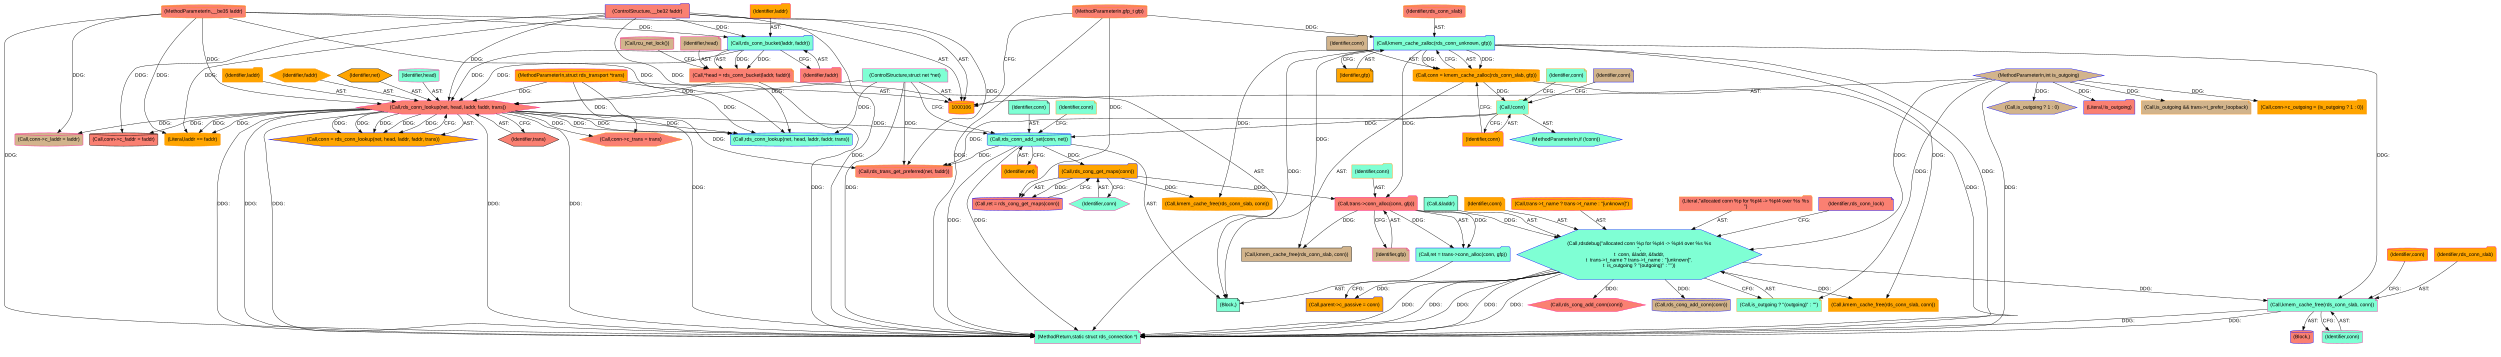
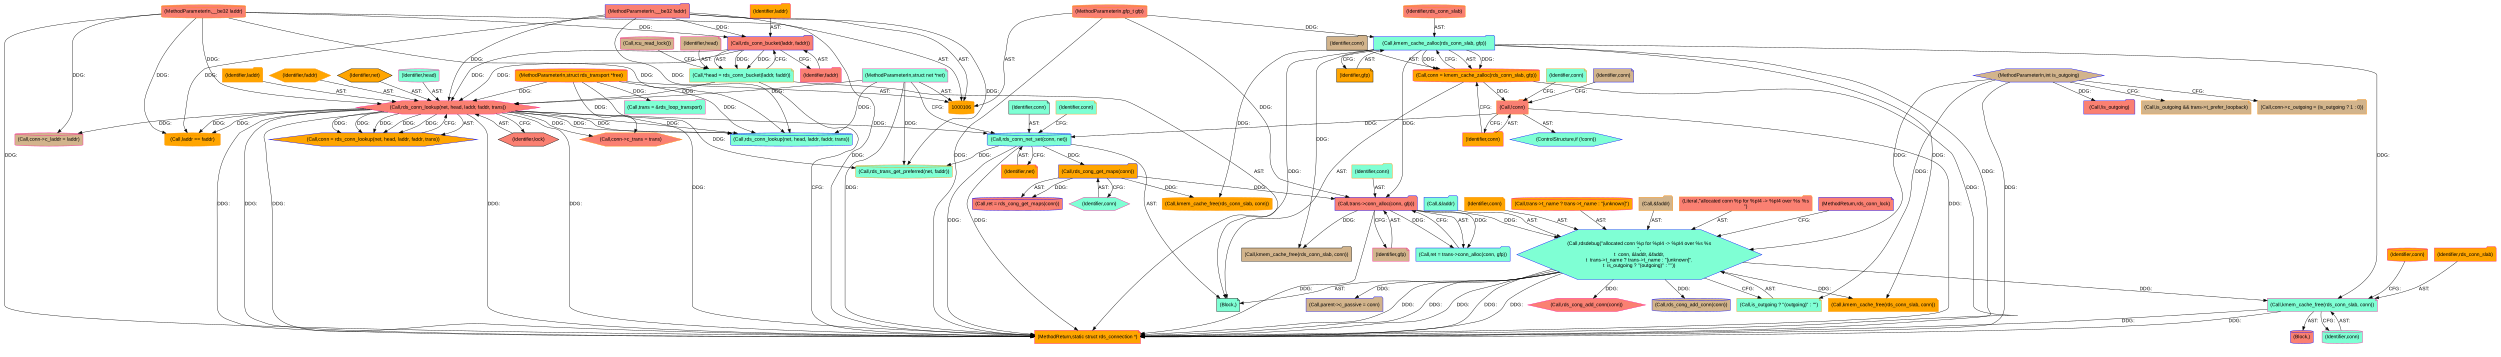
(204, 11) -> (204, 11)
(647, 11) -> (647, 11)
(647, 43) -> (647, 43)
(770, 43) -> (770, 43)
(1434, 43) -> (1434, 43)
(1011, 59) -> (1011, 59)
none -> (773, 63)
(571, 75) -> (571, 75)
(742, 75) -> (742, 75)
(905, 75) -> (905, 75)
(1476, 75) -> (1476, 75)
(2134, 91) -> (2134, 91)
(2199, 91) -> (2199, 91)
(1483, 95) -> none
none -> (665, 107)
(961, 107) -> (961, 107)
(1512, 107) -> (1512, 107)
(2032, 107) -> none
(2109, 107) -> (2109, 107)
(2312, 107) -> (2312, 107)
(1210, 119) -> (1828, 321)
(1110, 128) -> (1251, 103)
(124, 139) -> none
(192, 139) -> (192, 139)
(529, 139) -> (529, 139)
(1029, 139) -> (1029, 139)
(1566, 139) -> (1566, 139)
(904, 172) -> (904, 172)
(818, 188) -> (818, 188)
(1068, 191) -> none
(1376, 204) -> (1376, 204)
(1441, 204) -> (1441, 204)
none -> (1656, 204)
(1856, 204) -> (1856, 204)
(1416, 278) -> (1440, 226)
none -> (1283, 292)
(1345, 305) -> (1345, 305)
(1088, 337) -> (1088, 337)
